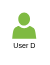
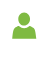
(25, 46) -> none
